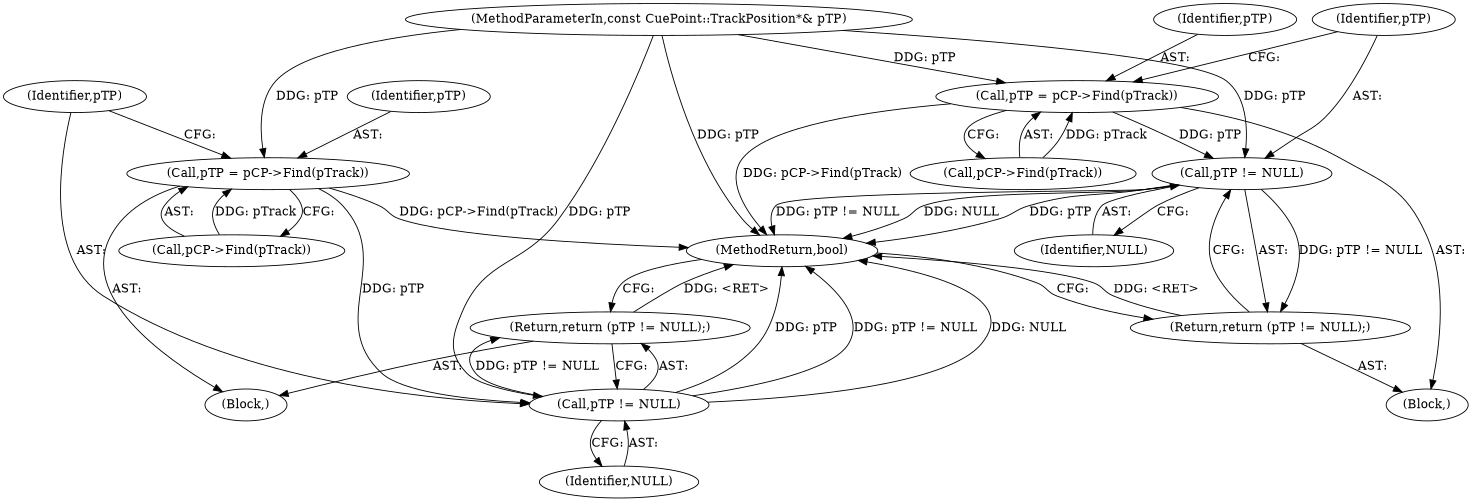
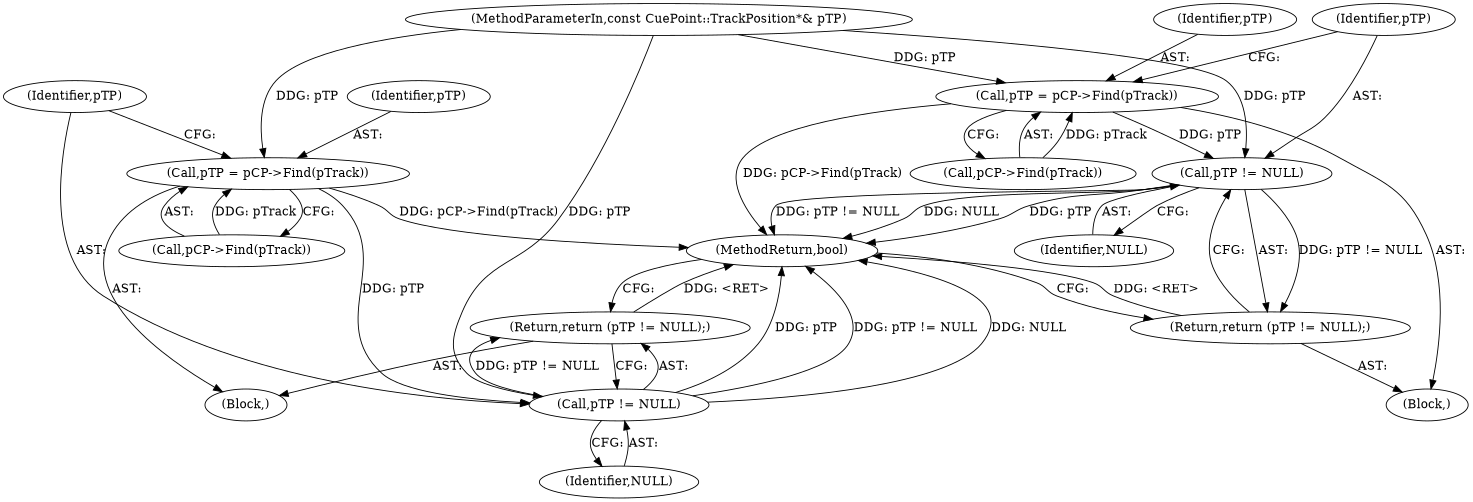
(695, 138) -> none
